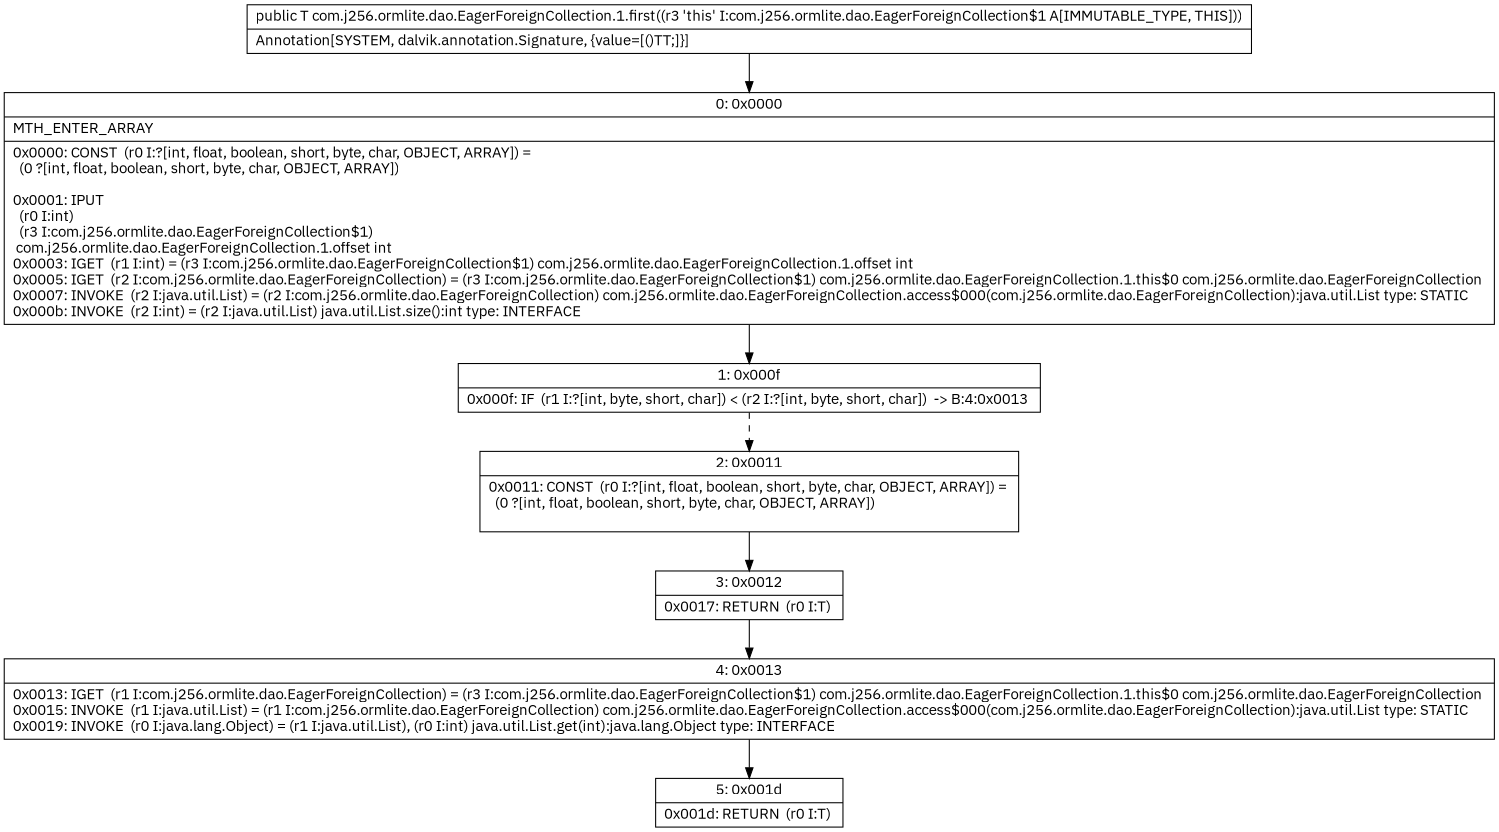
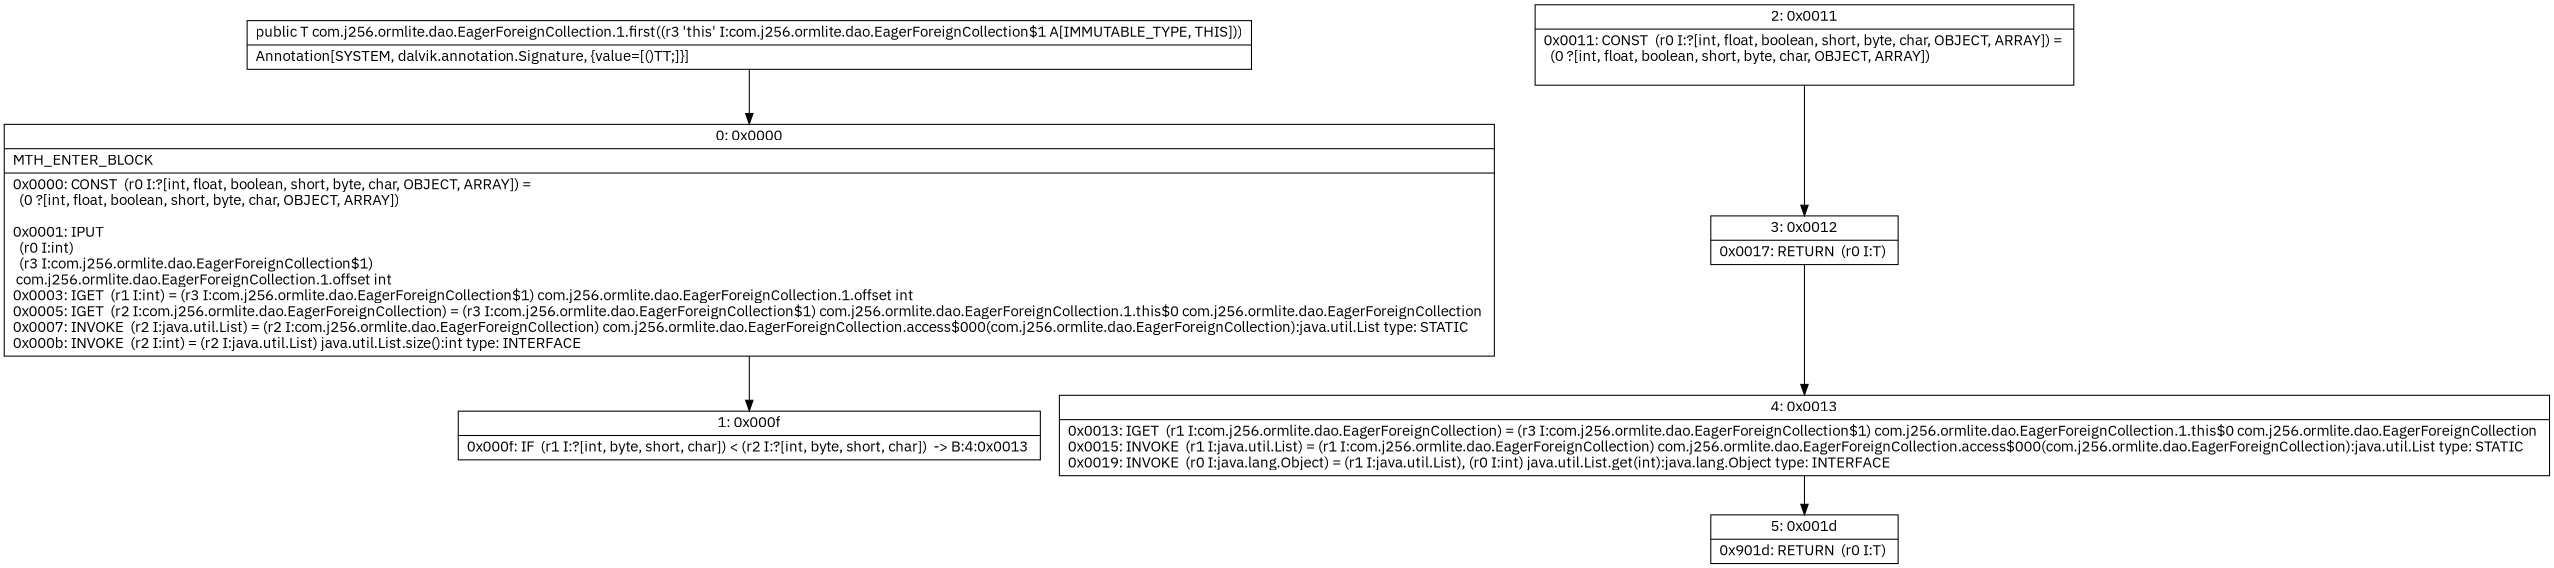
(83, 129) -> (83, 160)
(749, 426) -> none
(749, 814) -> (1804, 551)
